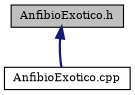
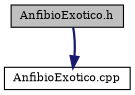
(60, 53) -> (75, 42)
